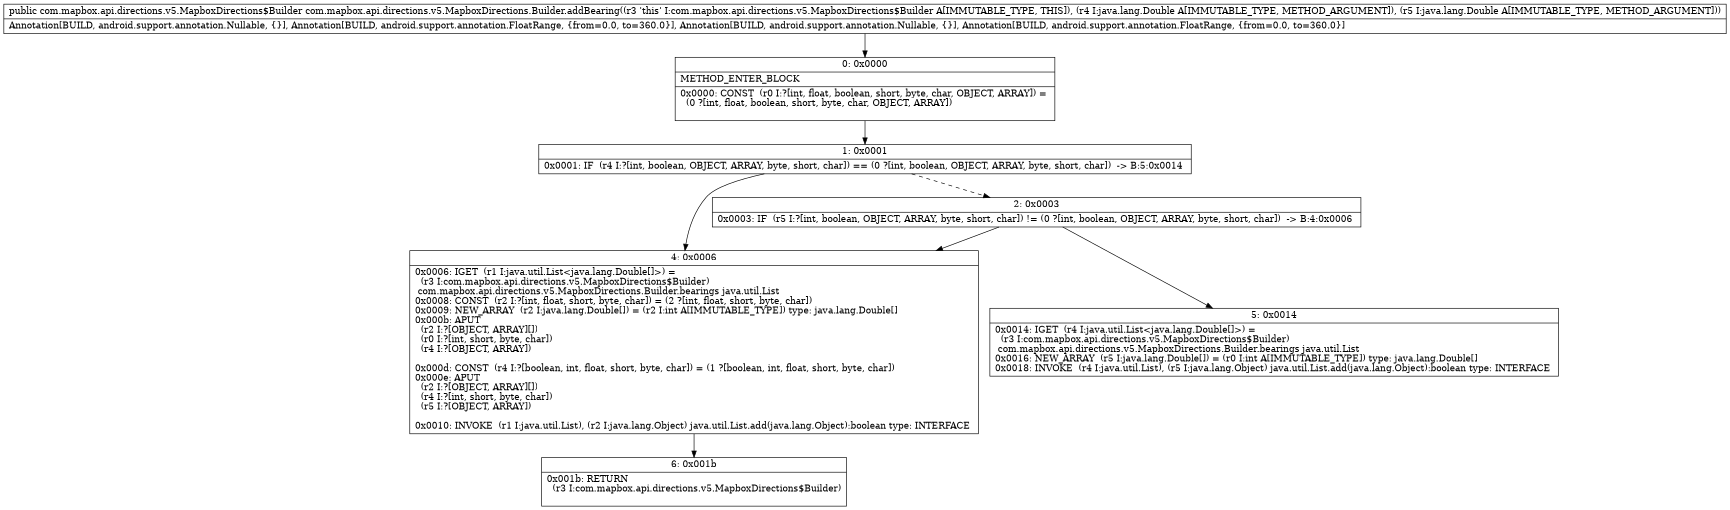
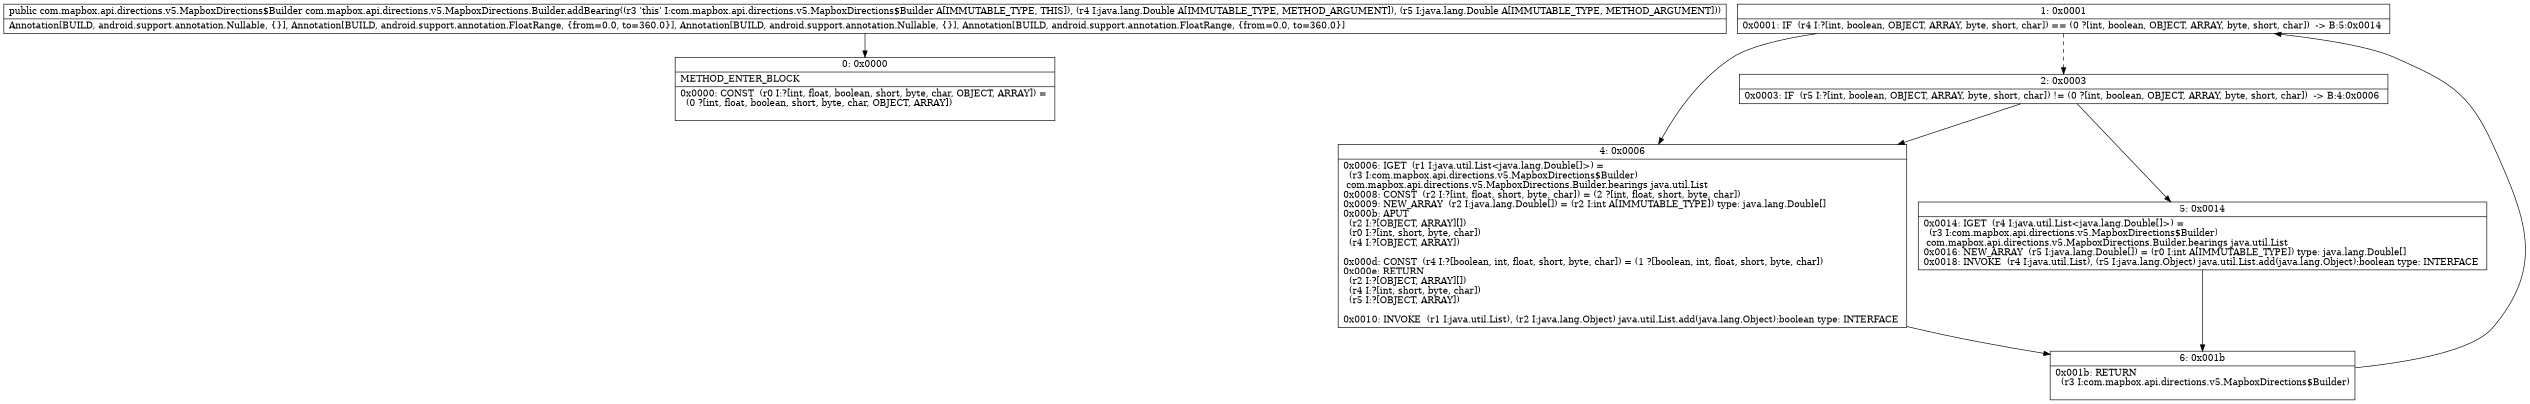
(865, 129) -> (2511, 186)
none -> (2203, 307)
(450, 378) -> (1387, 272)
